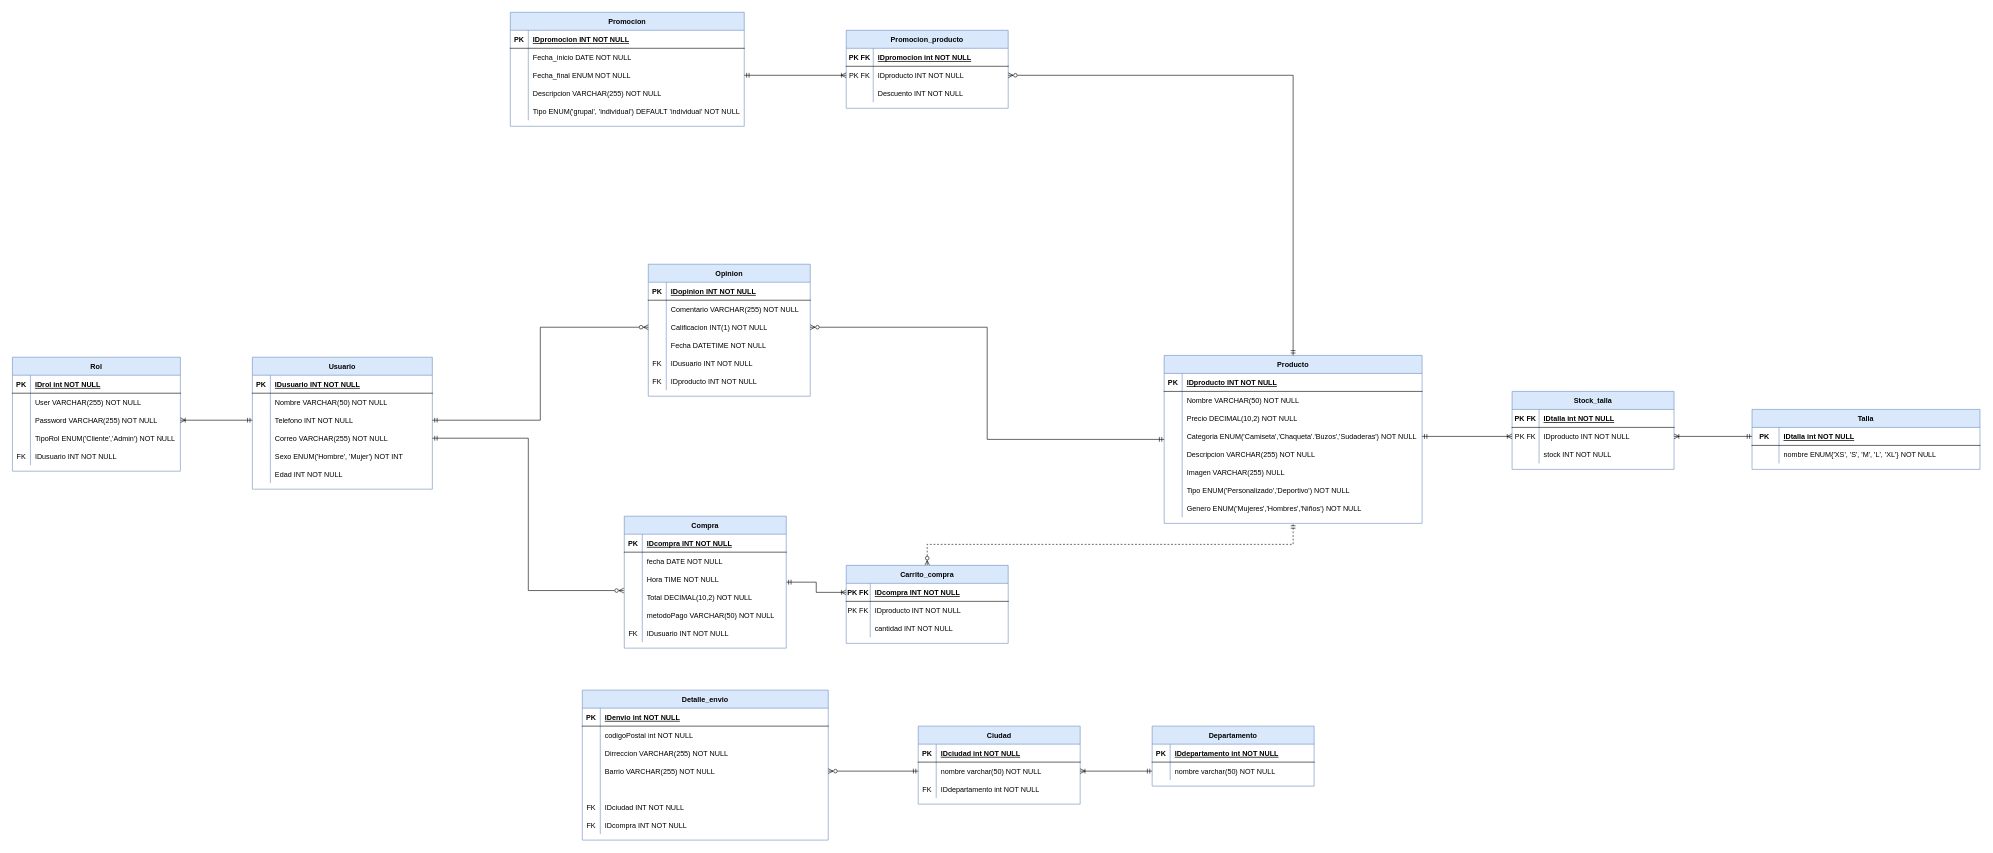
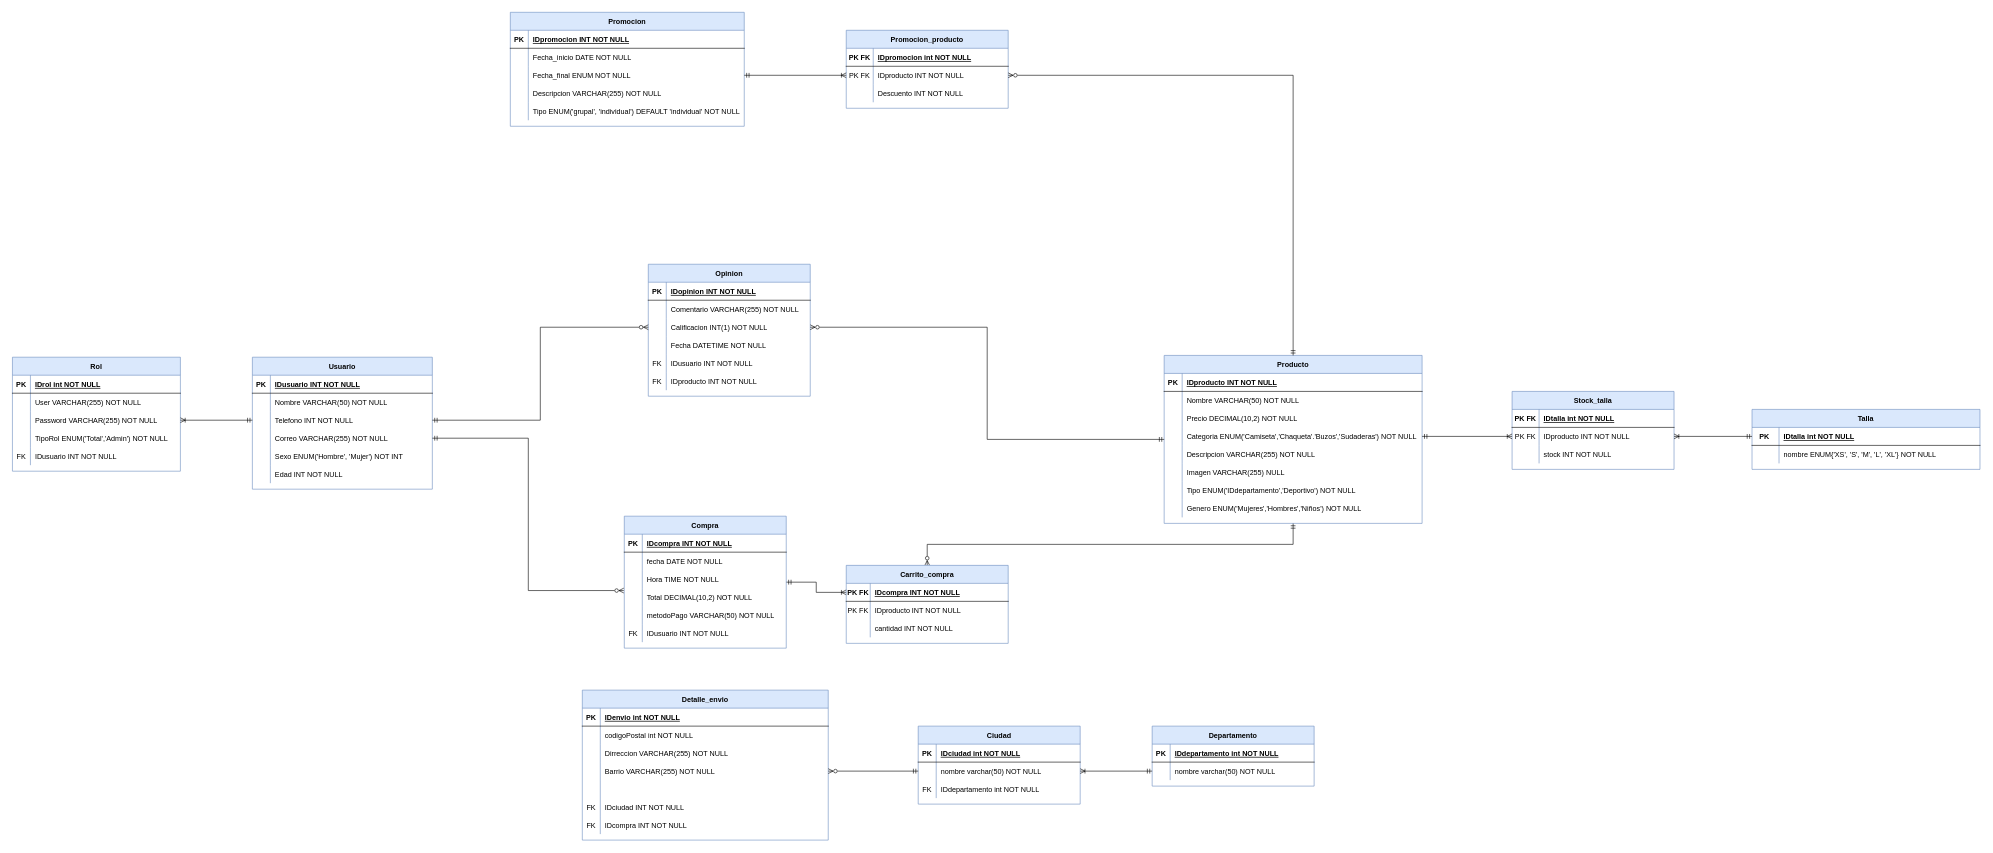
(103, 439) -> (100, 439)
(1270, 491) -> (1274, 491)
(1114, 545) -> (1114, 545)
